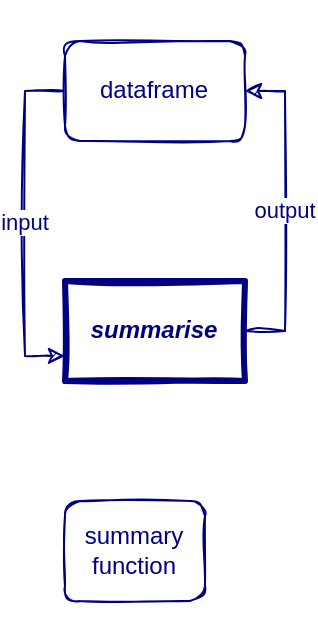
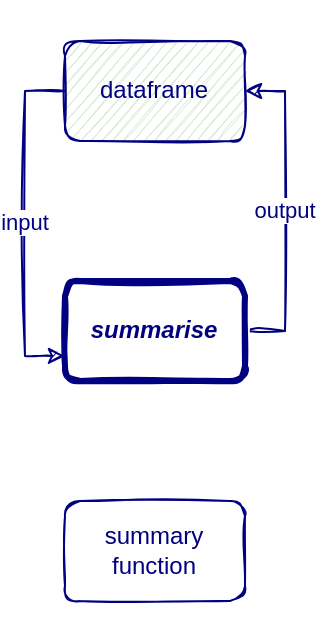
(155, 91) -> (155, 91)
(155, 331) -> (155, 331)
(135, 551) -> (155, 551)
